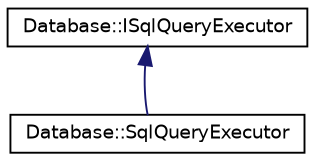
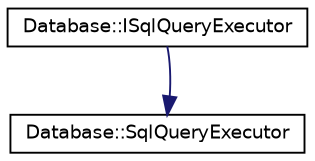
(145, 90) -> (170, 71)
